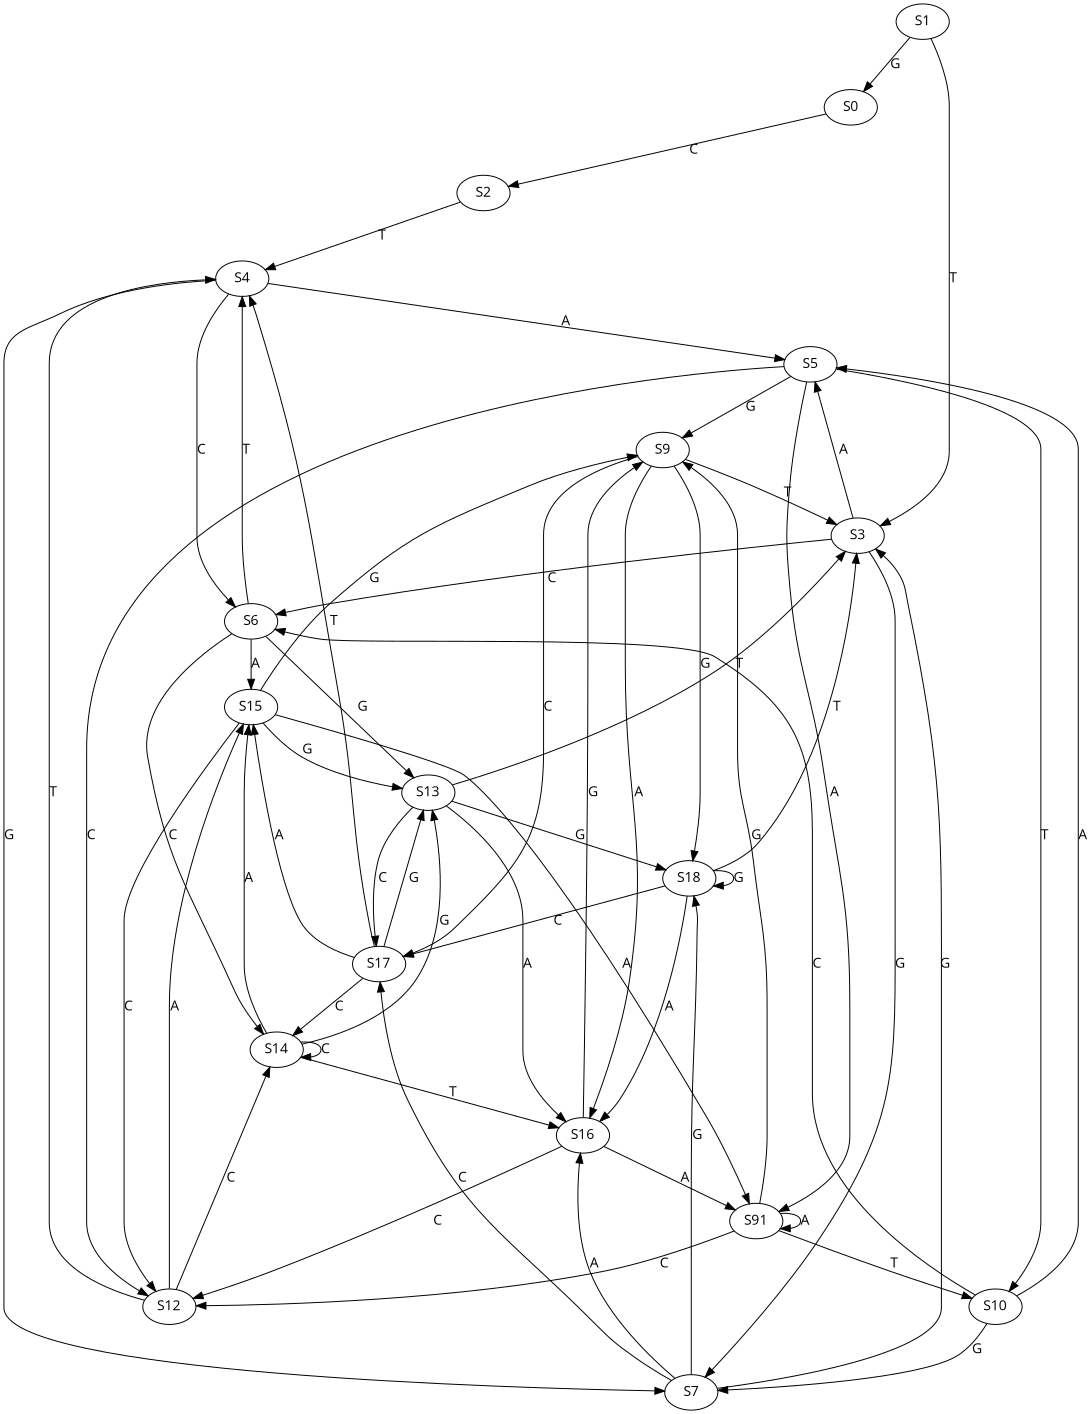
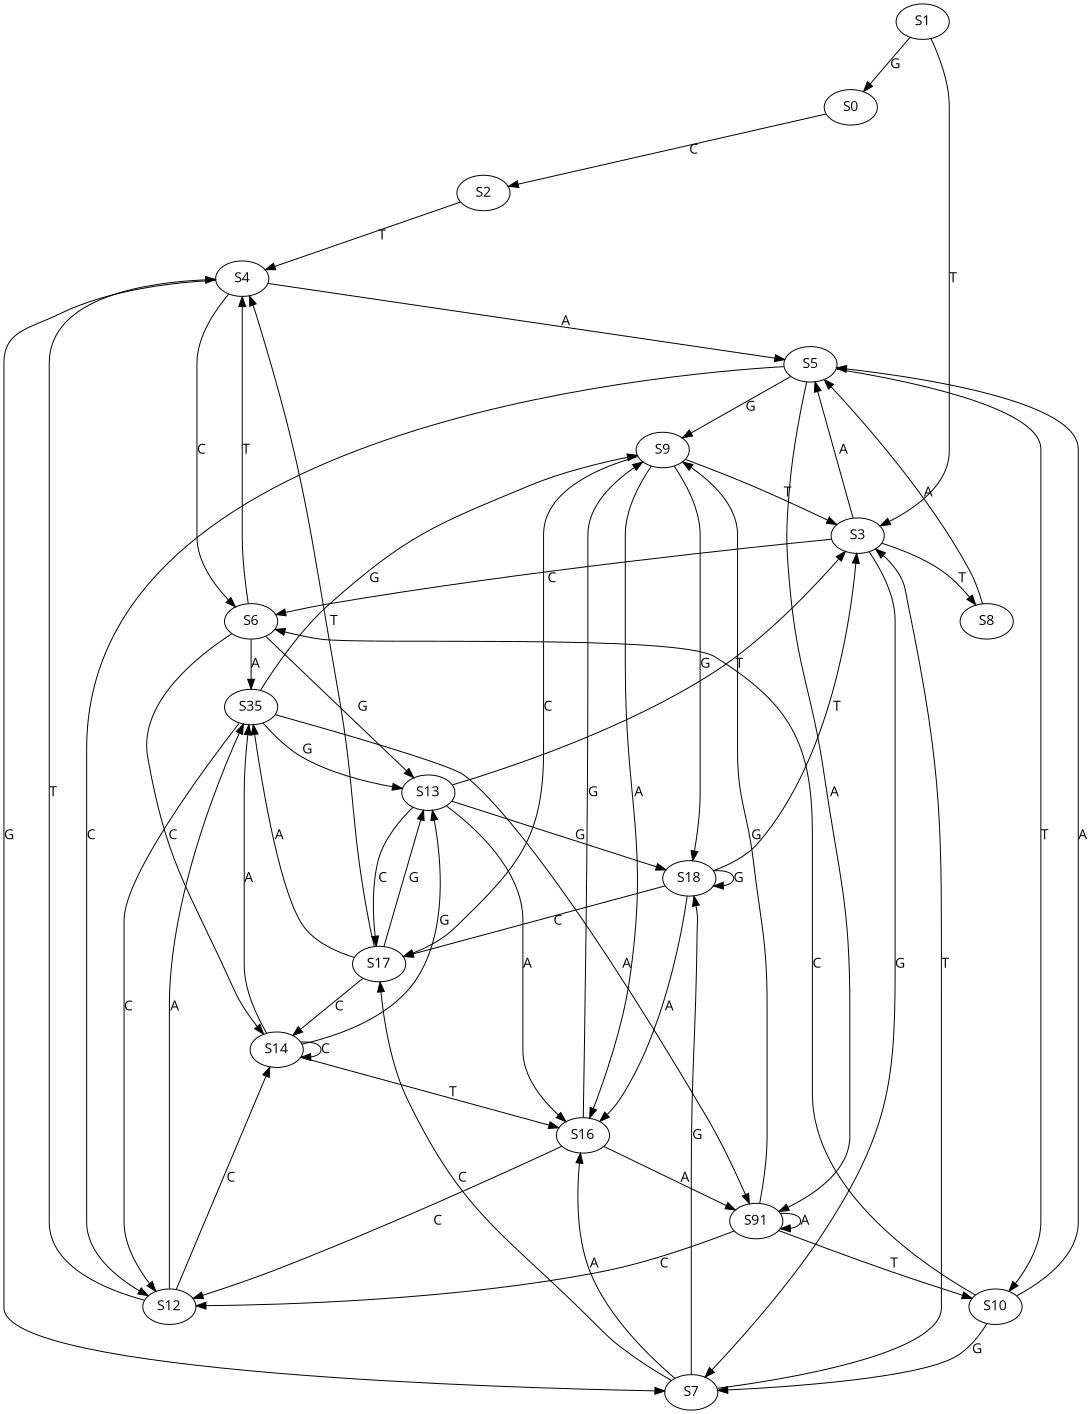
none -> (987, 621)
(251, 707) -> (251, 707)
(945, 964) -> (945, 964)
